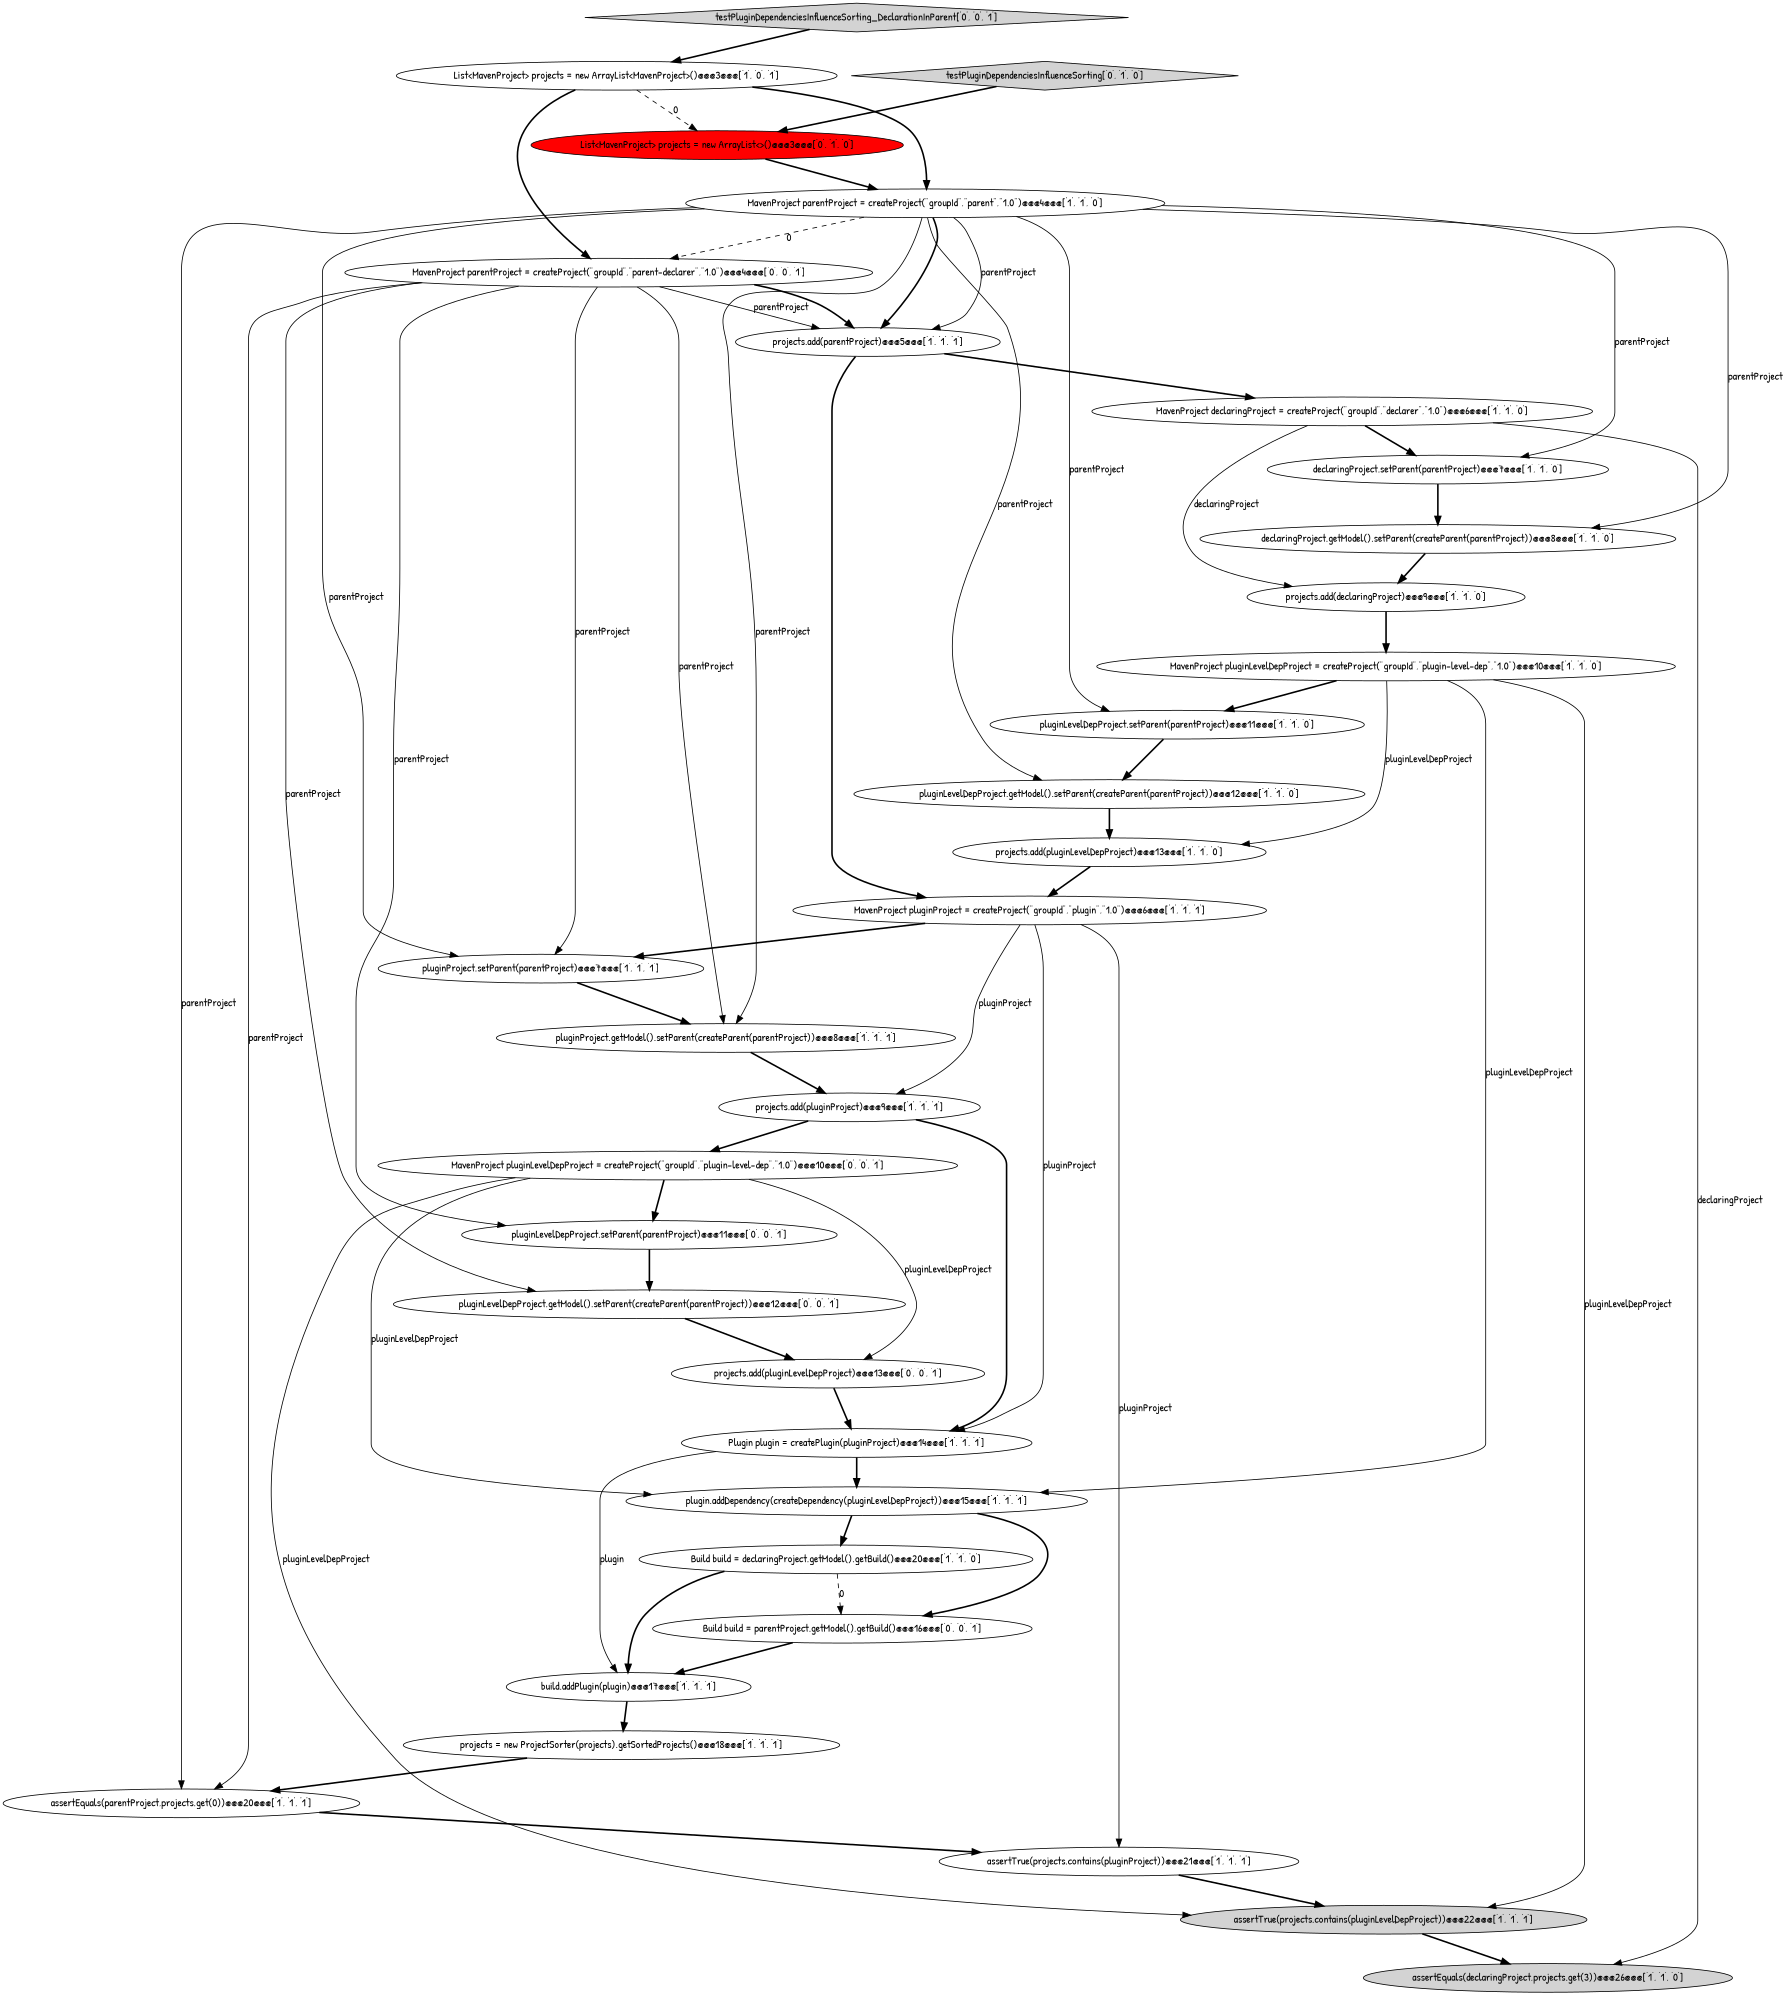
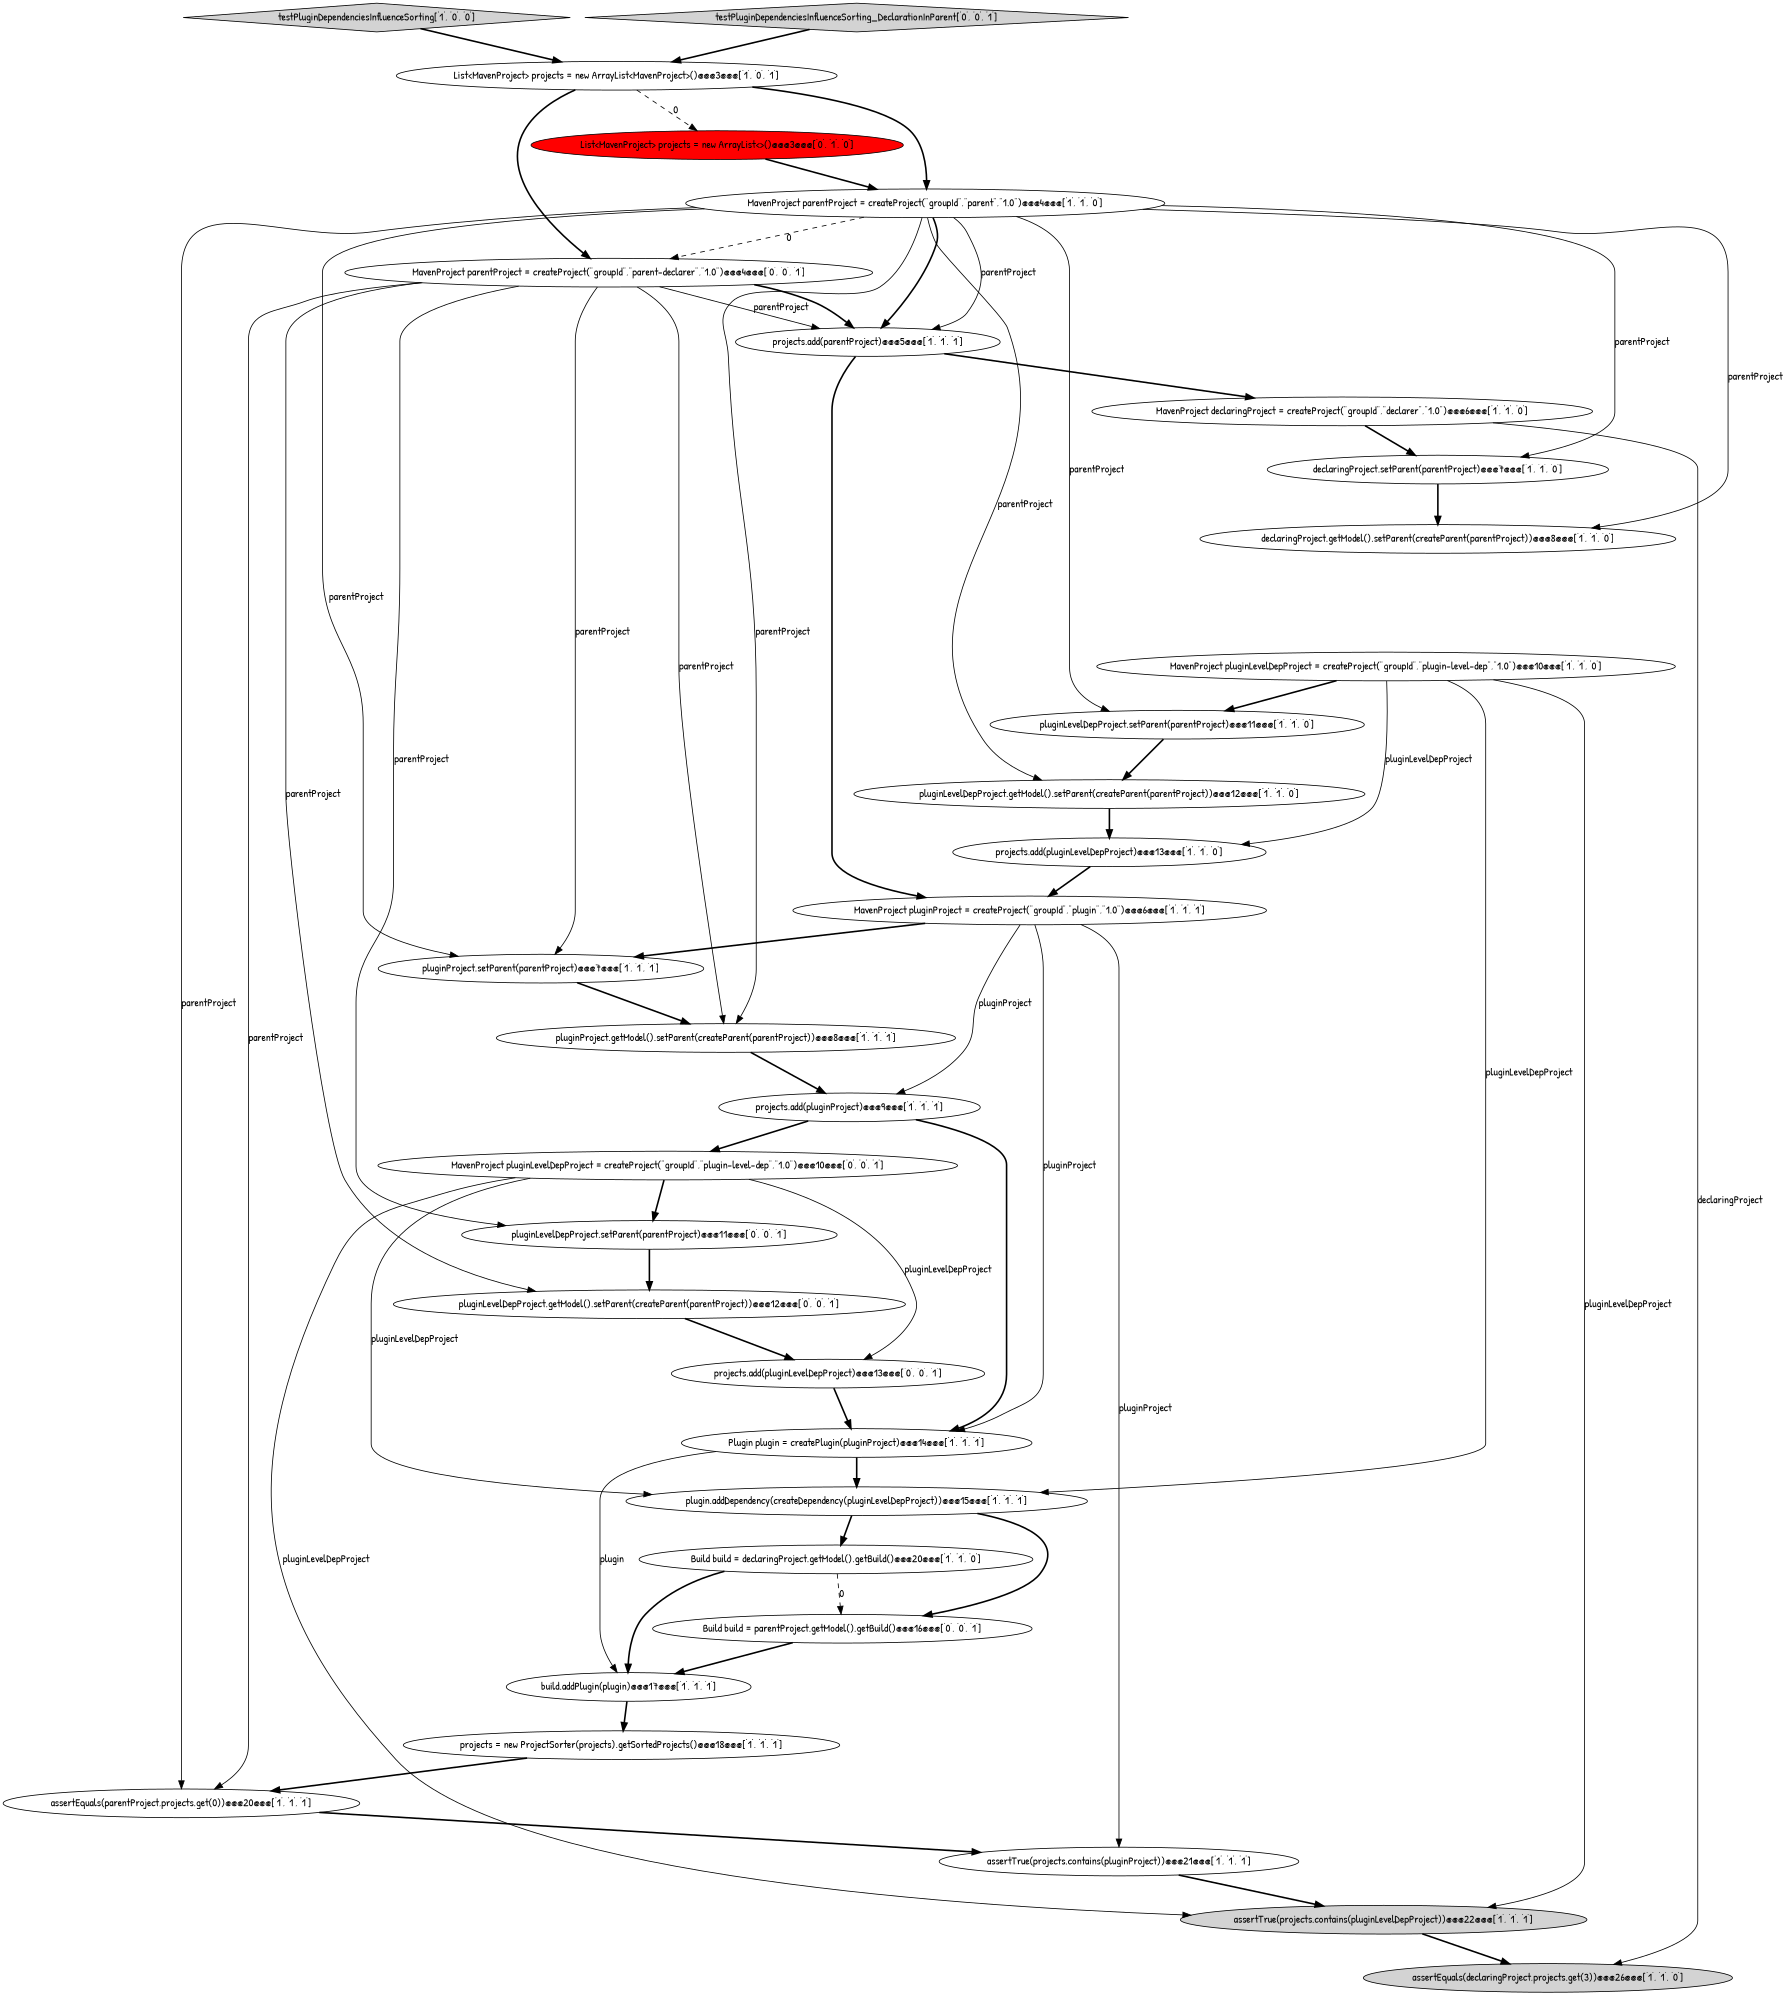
none -> (377, 18)
(1045, 76) -> none
(1386, 597) -> none
